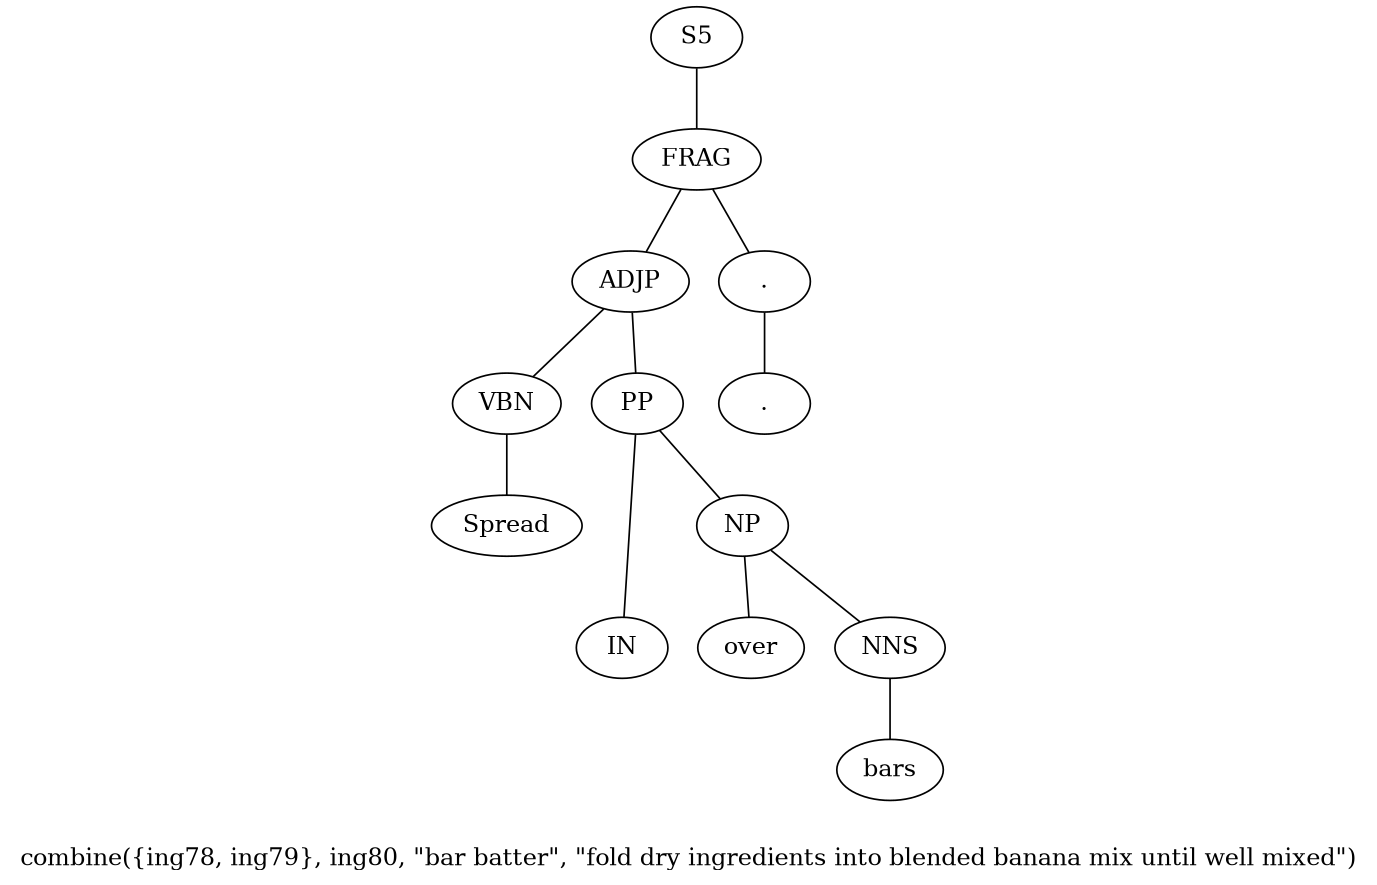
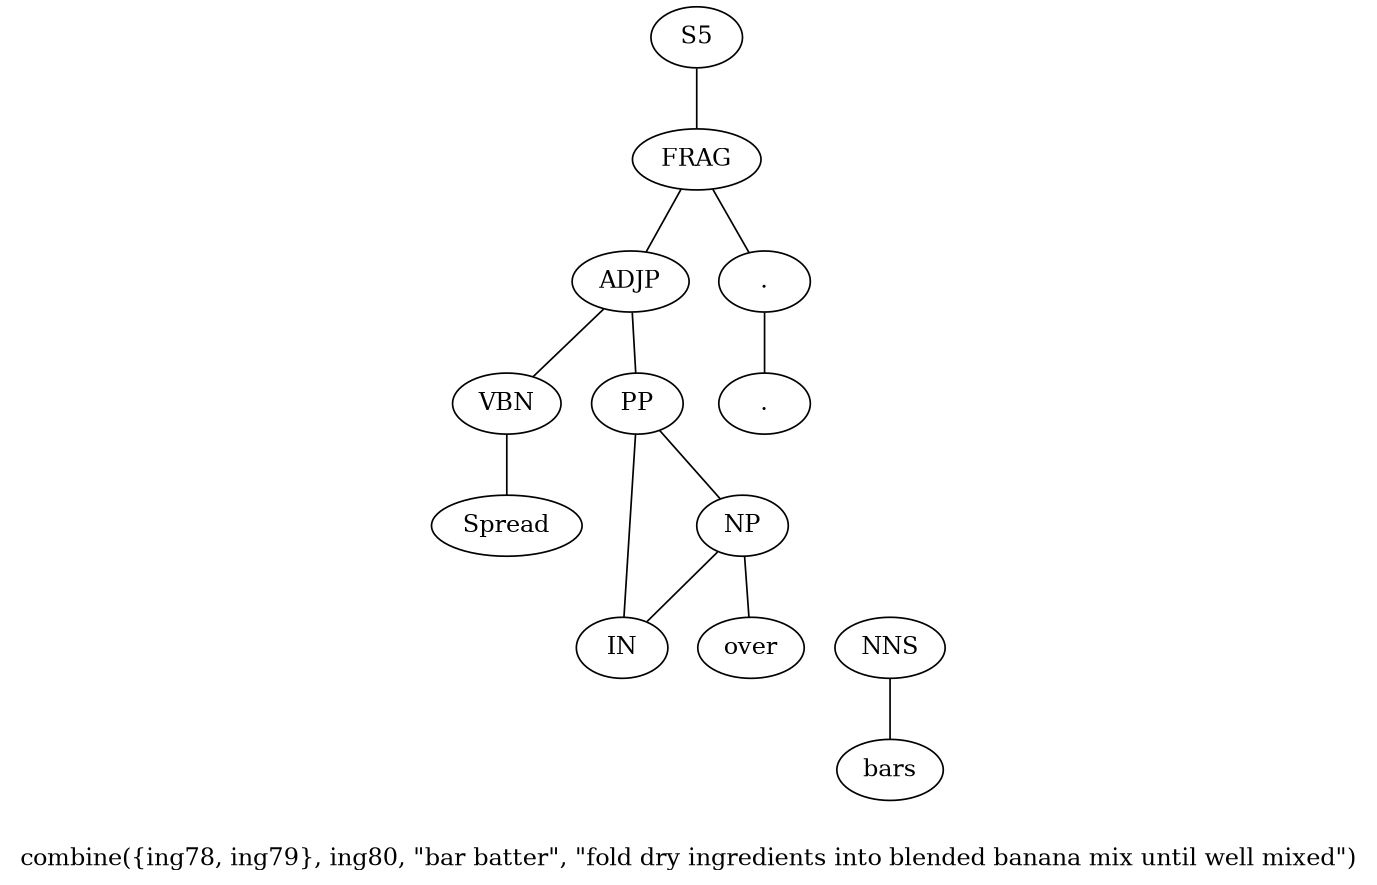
(816, 586) -> (682, 587)
